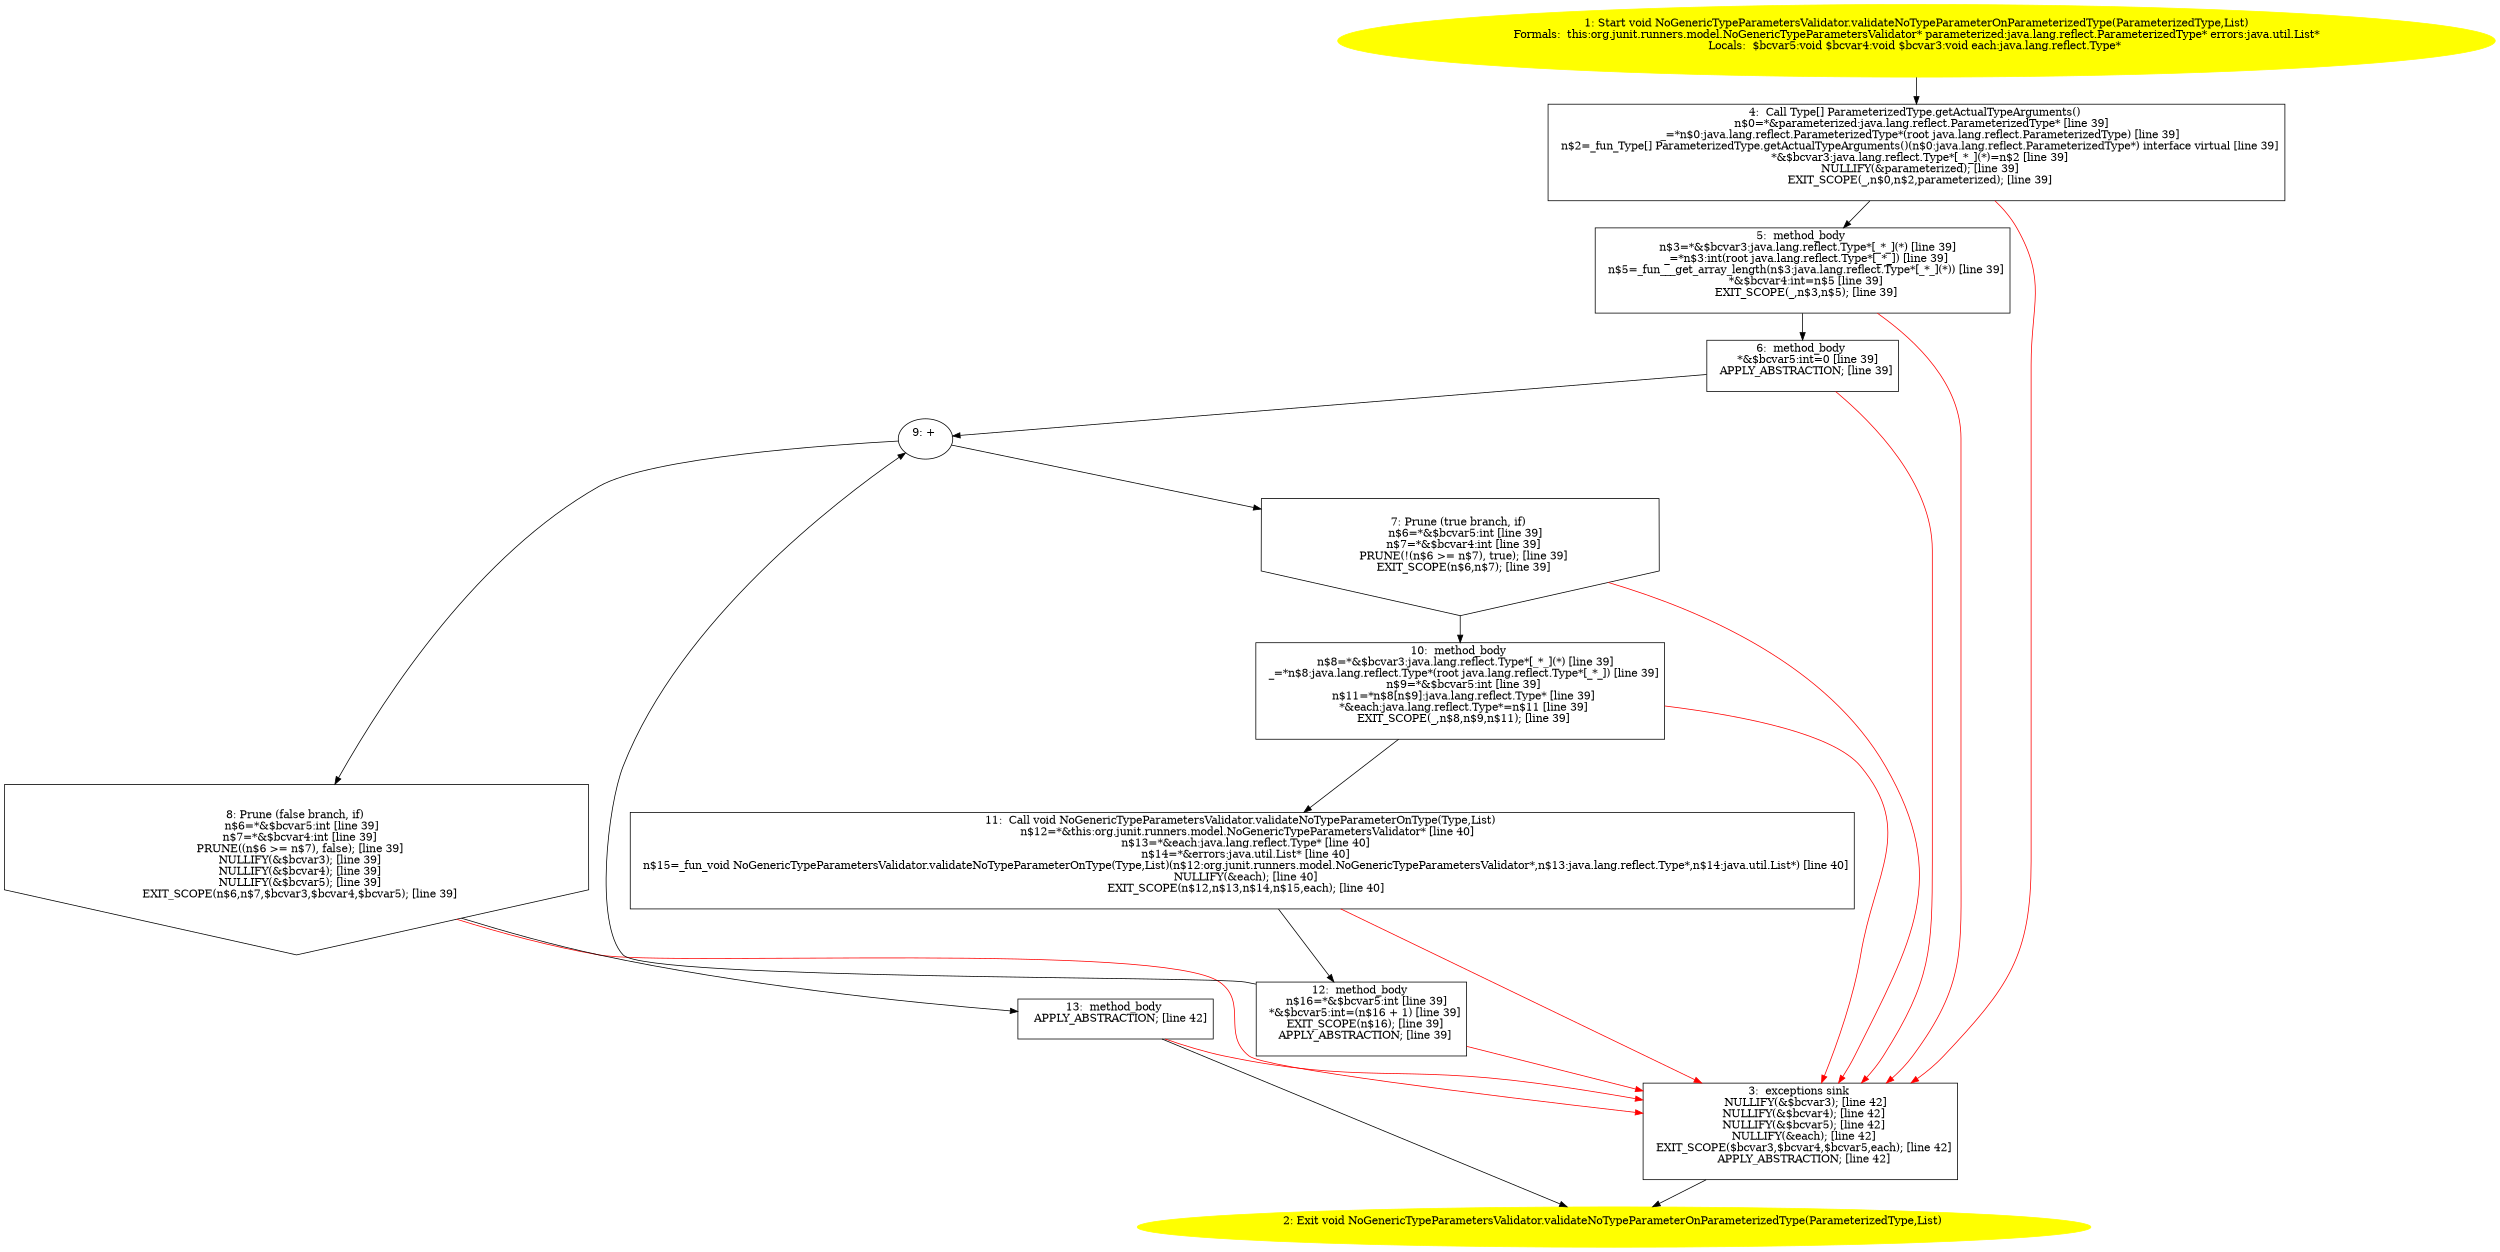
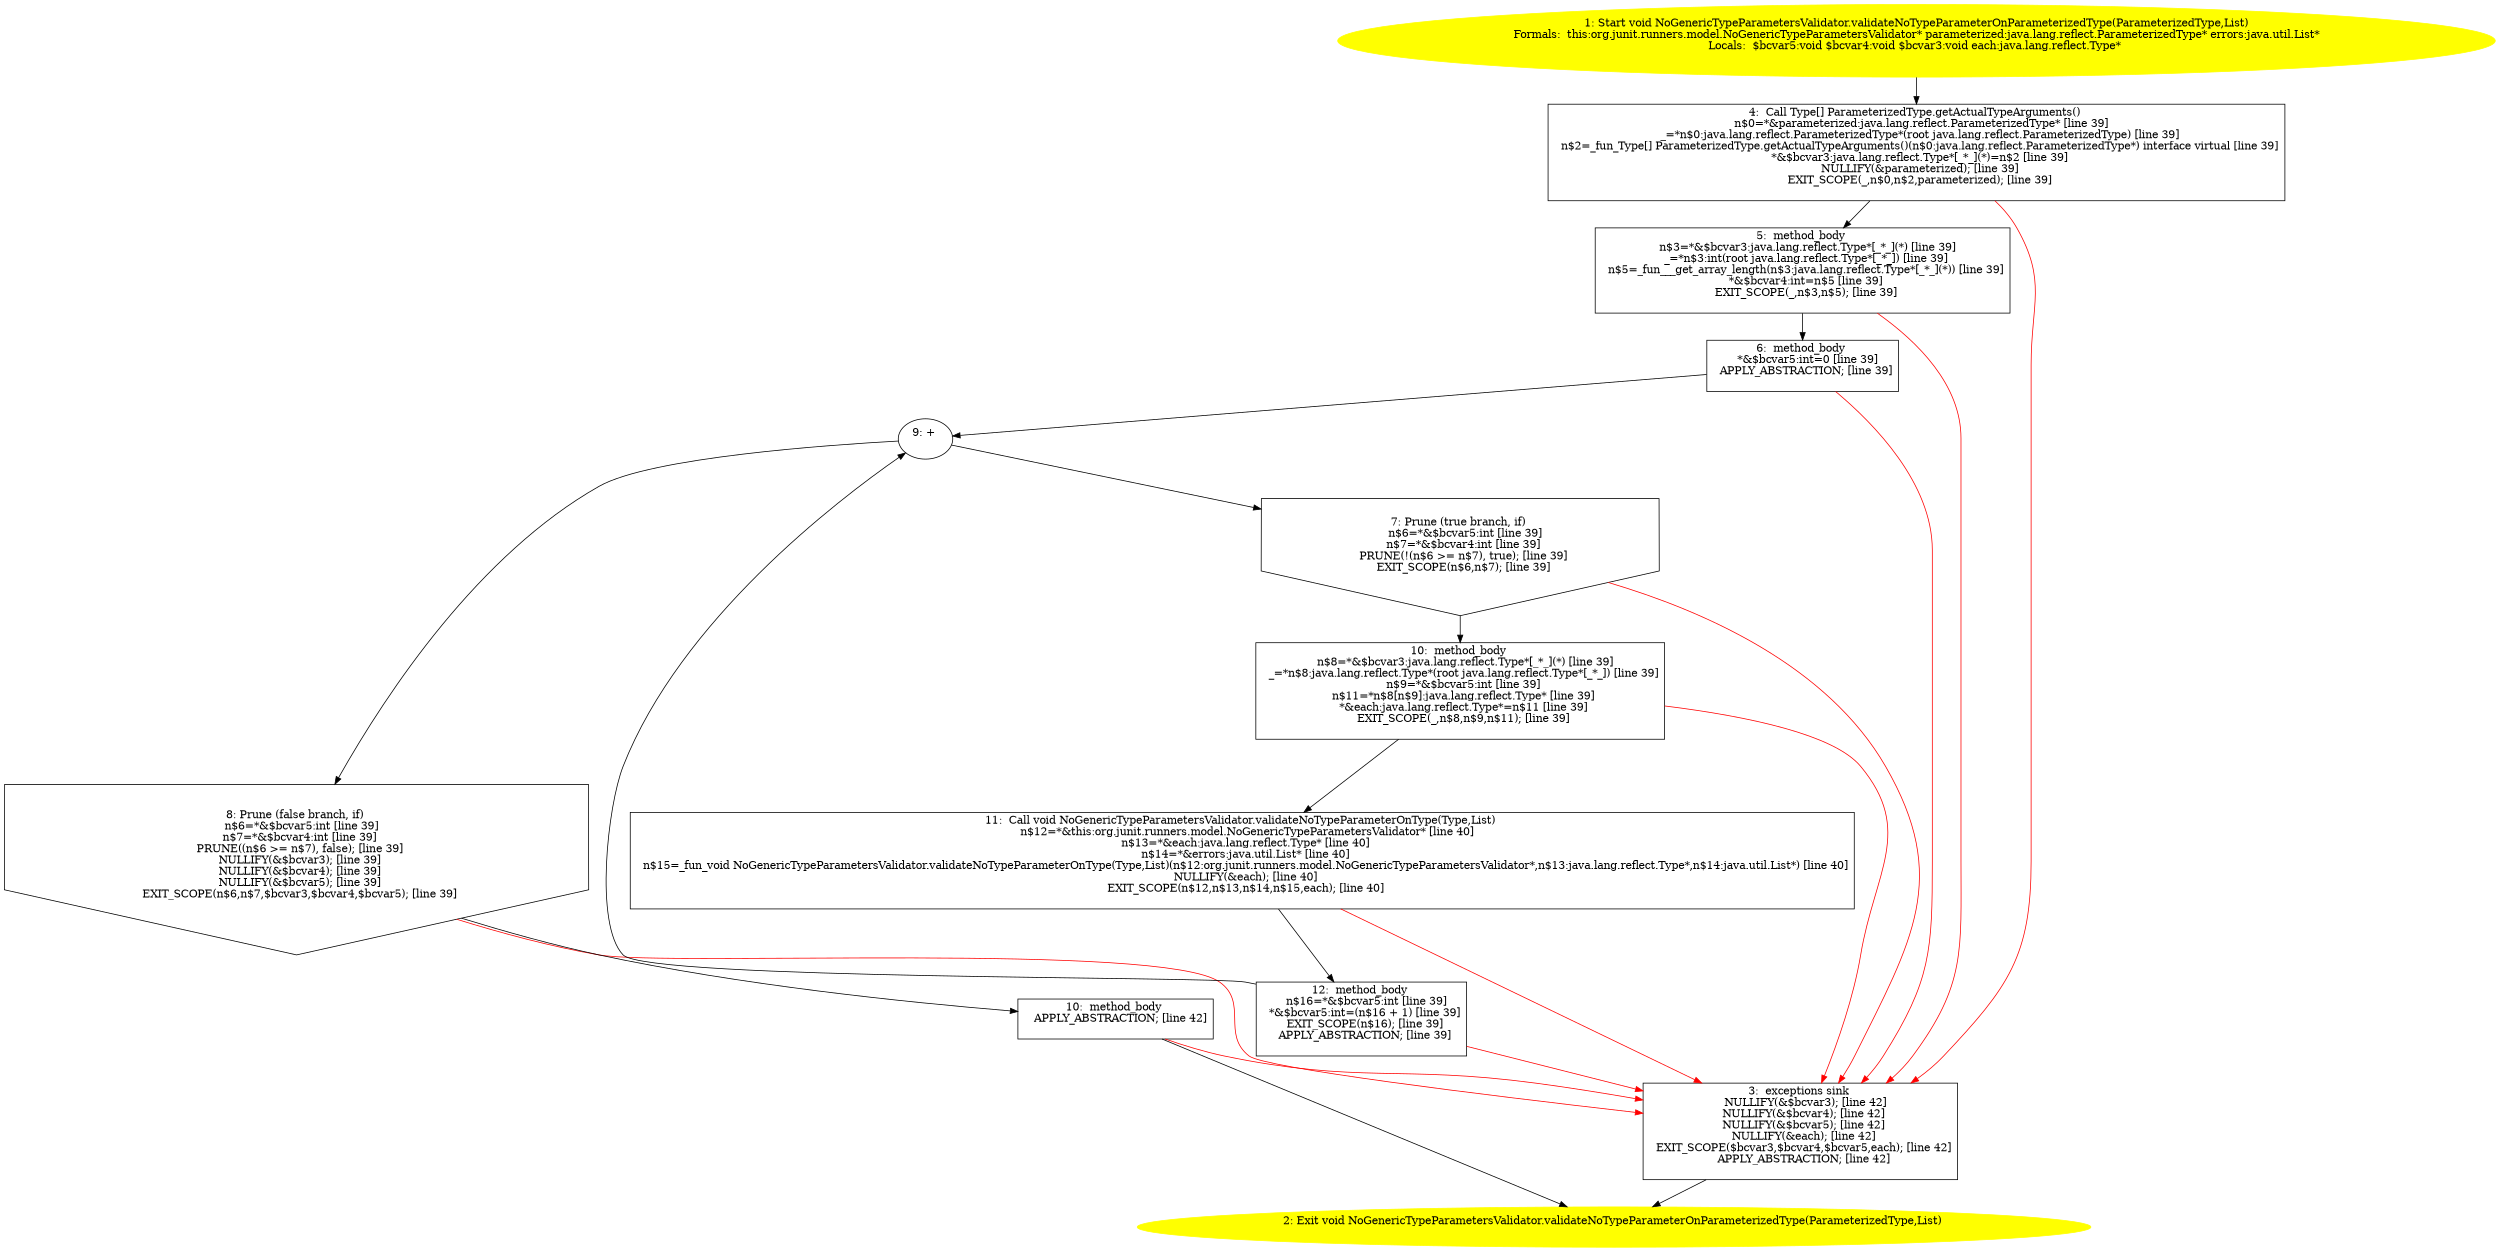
(1116, 1019) -> (1116, 1019)
